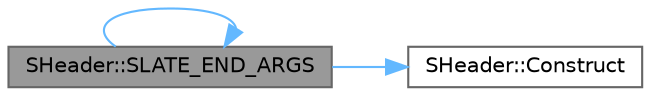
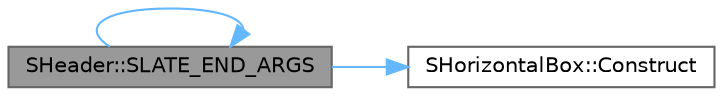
(525, 67) -> (561, 67)
